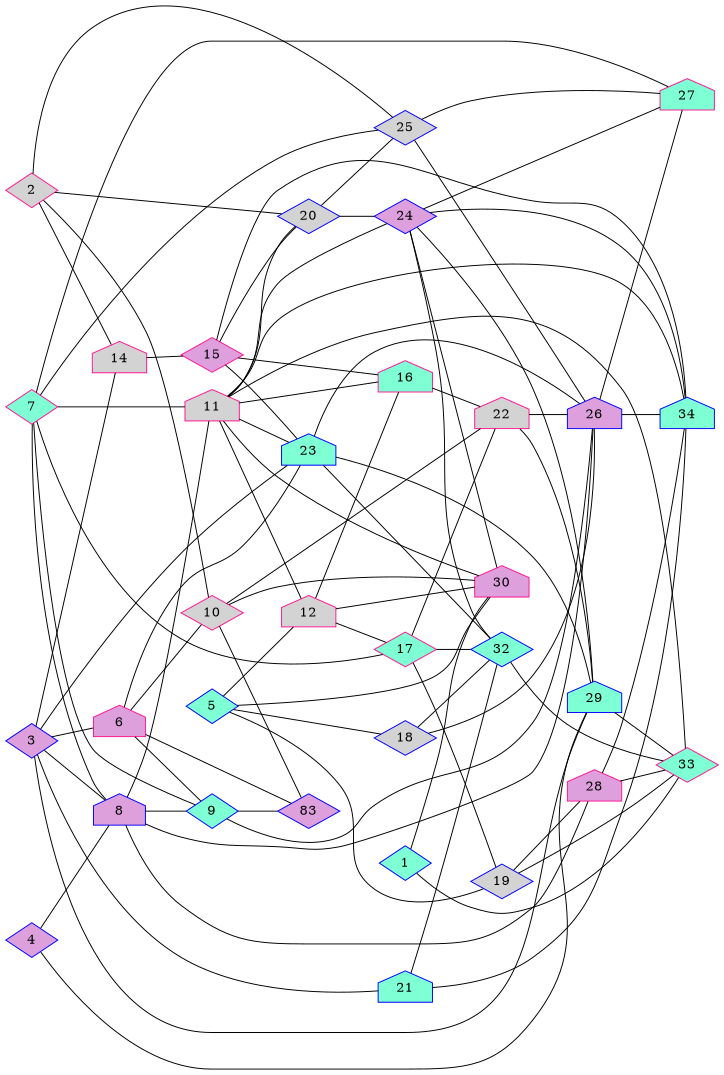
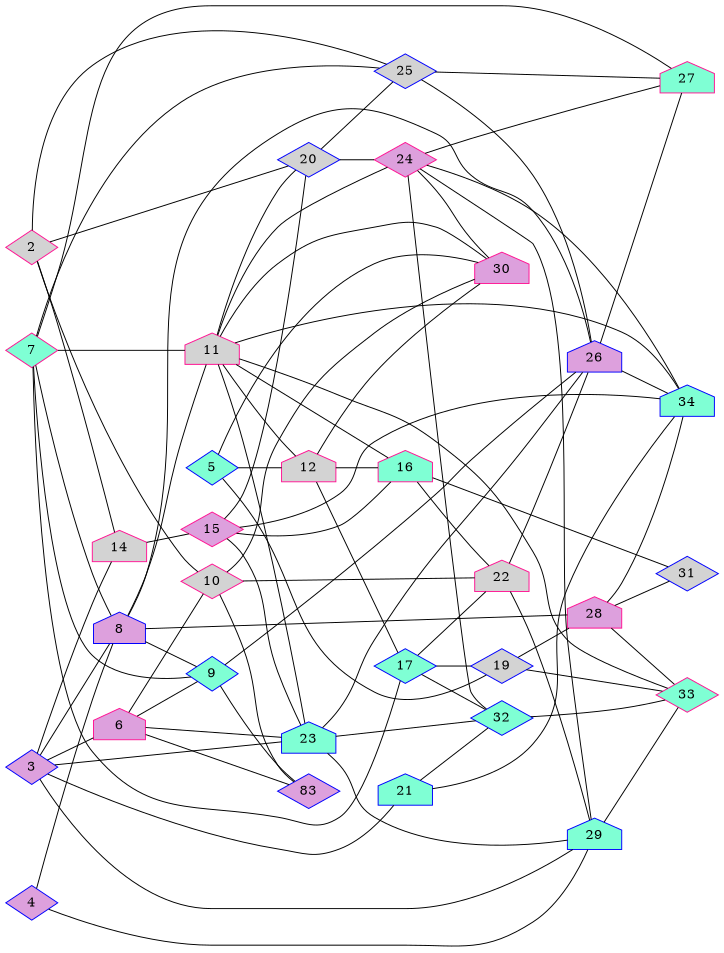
(405, 216) -> (405, 160)
none -> (687, 574)
(405, 649) -> (405, 666)
(405, 738) -> none
(405, 863) -> none
